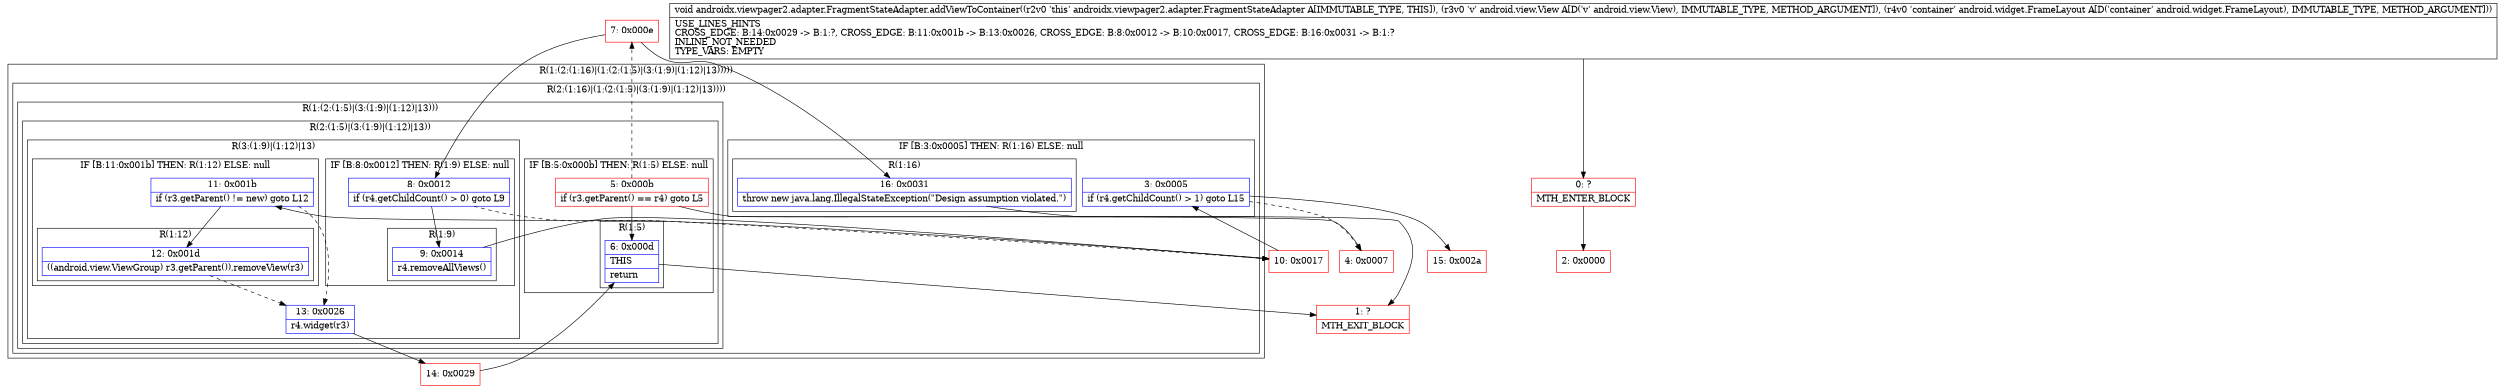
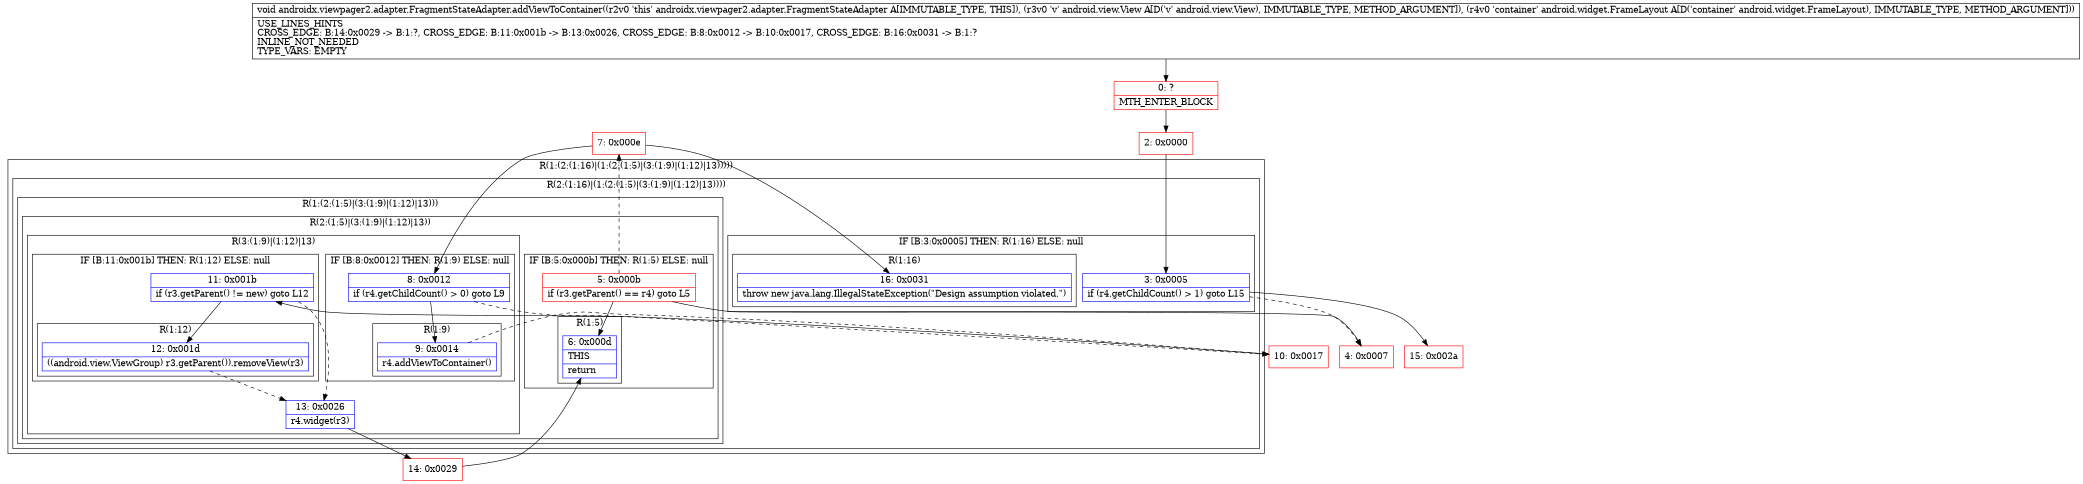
(871, 229) -> (864, 326)
(1238, 230) -> (1166, 211)
(442, 268) -> (437, 364)
(1363, 319) -> none
